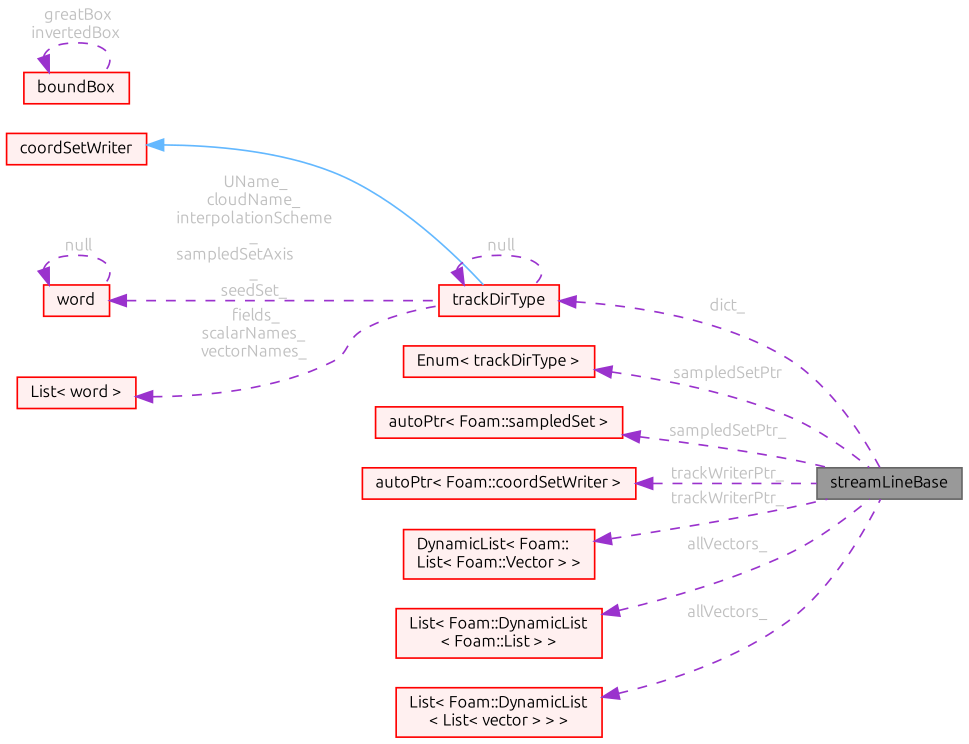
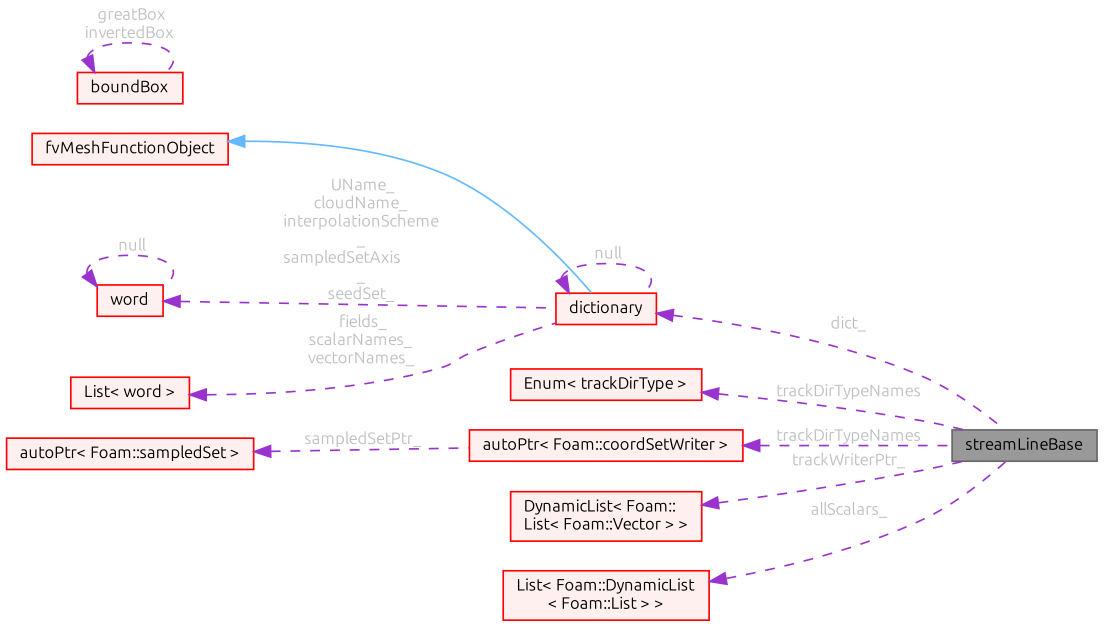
(77, 149) -> (130, 149)
(499, 301) -> (606, 309)
(726, 374) -> (847, 392)
(735, 450) -> (370, 450)
(726, 474) -> (847, 437)
(726, 545) -> (847, 511)
(499, 712) -> none
